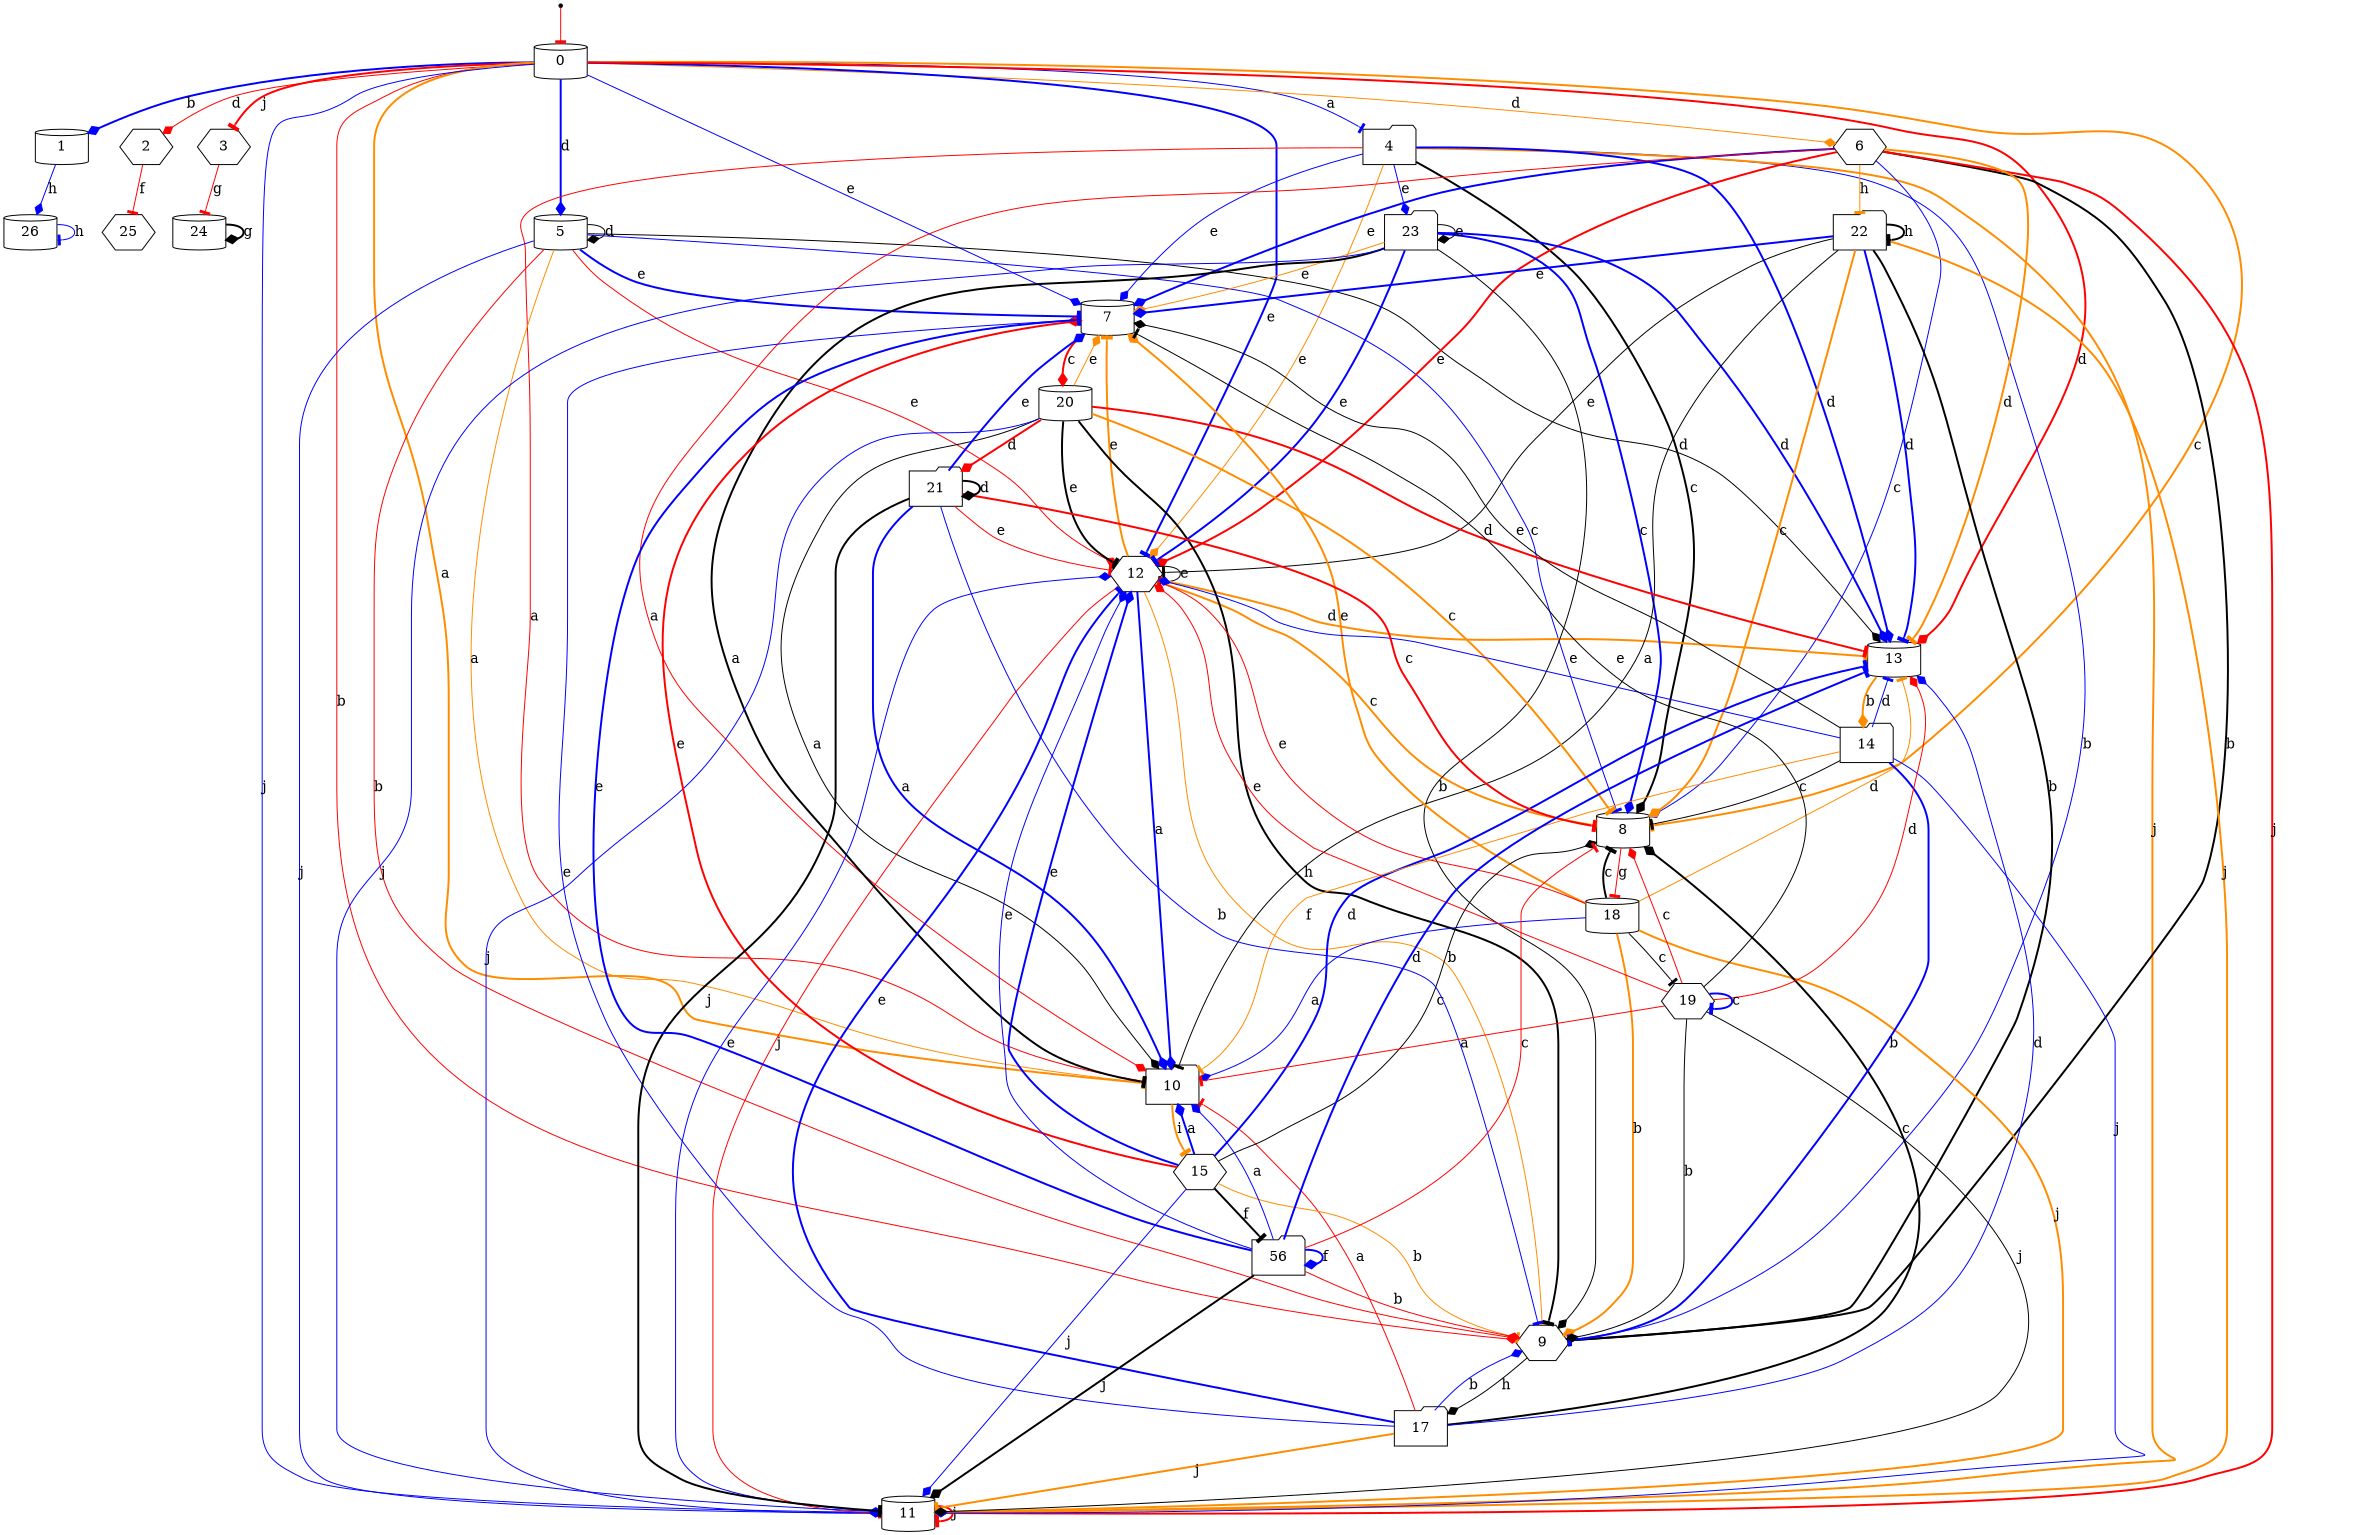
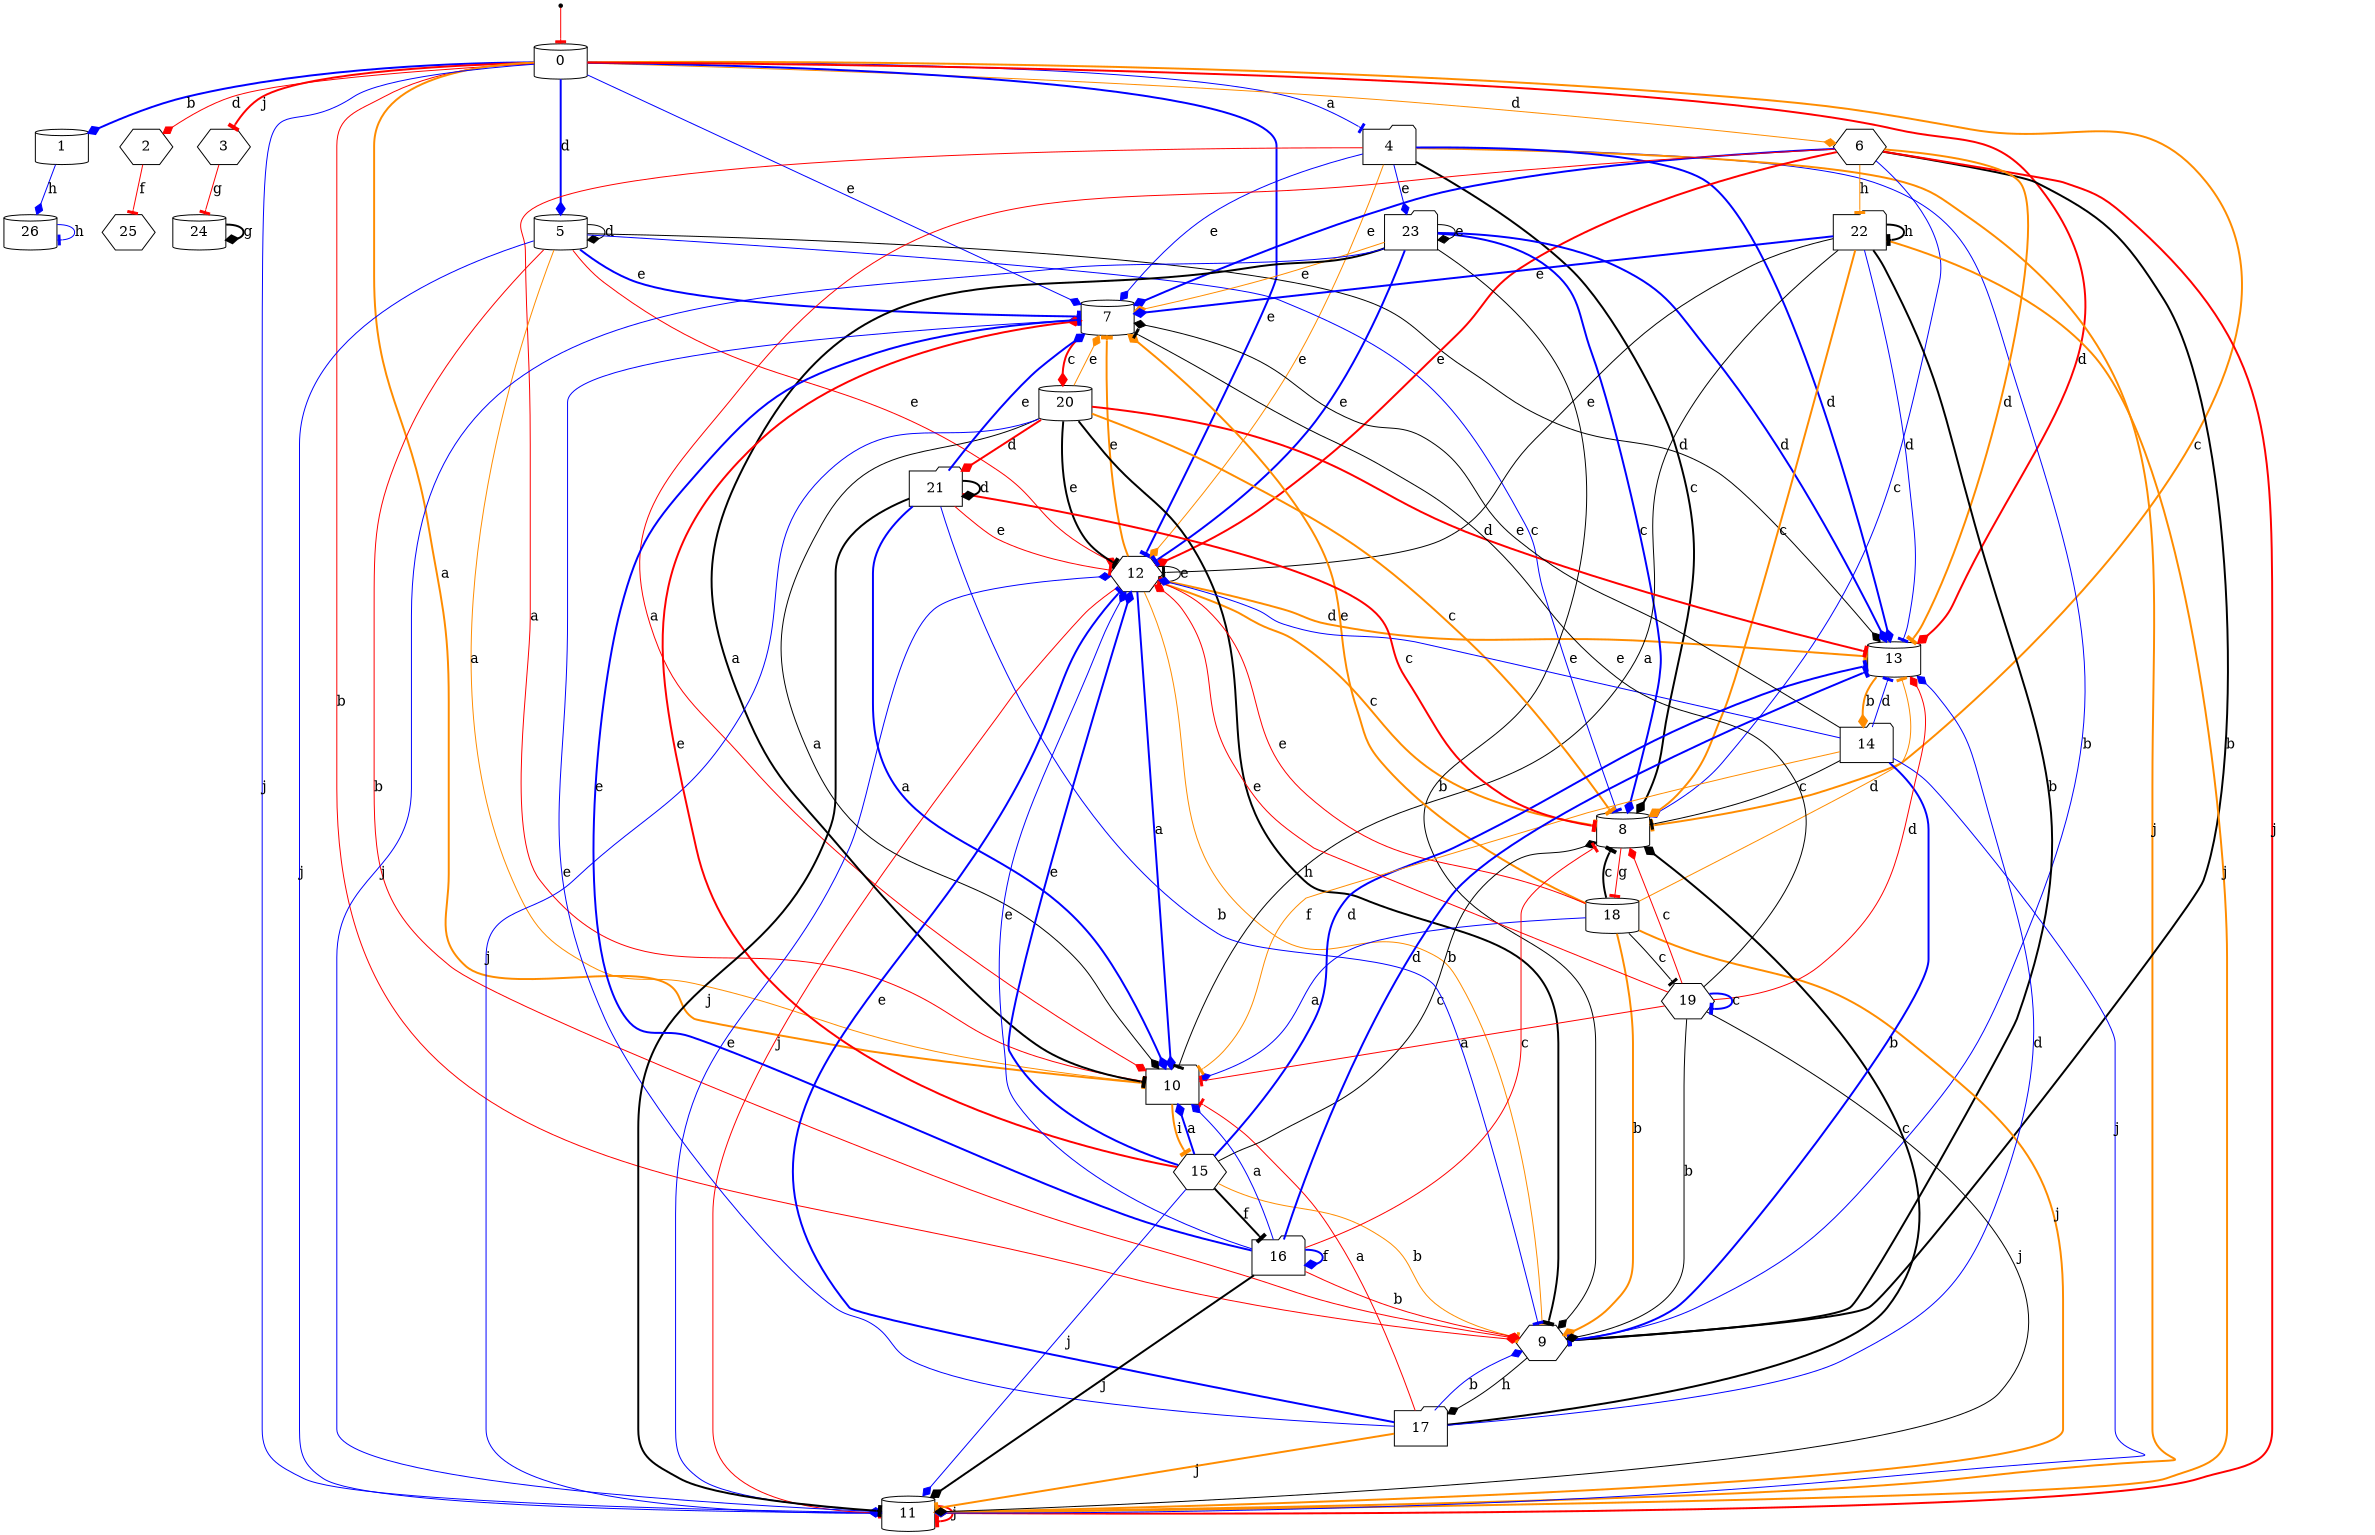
(1906, 452) -> (1906, 452)
(1278, 1257) -> (1278, 1257)
